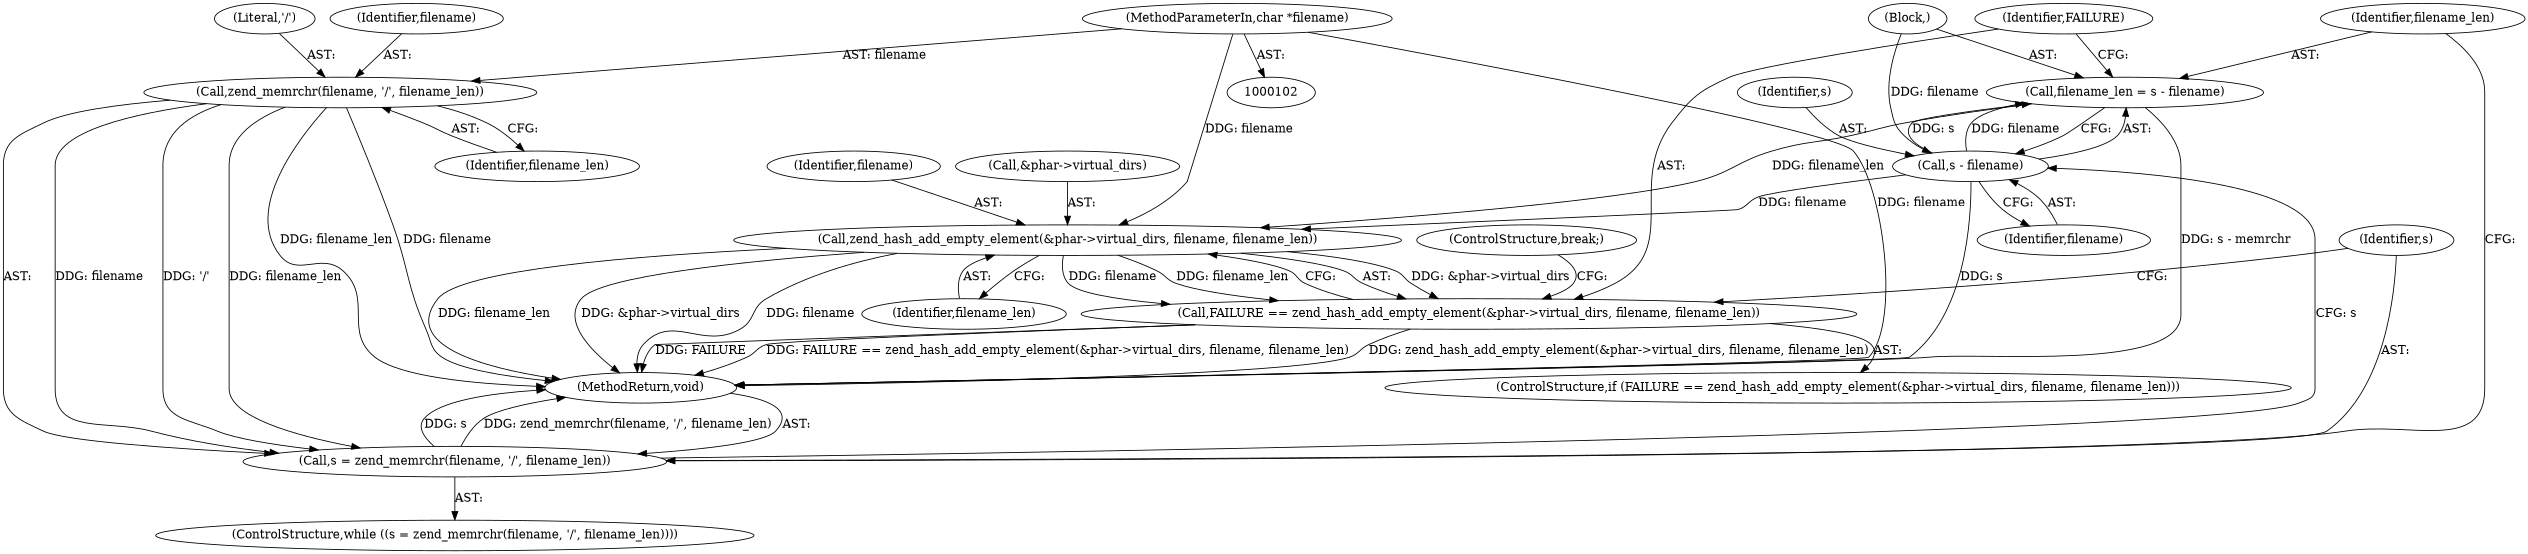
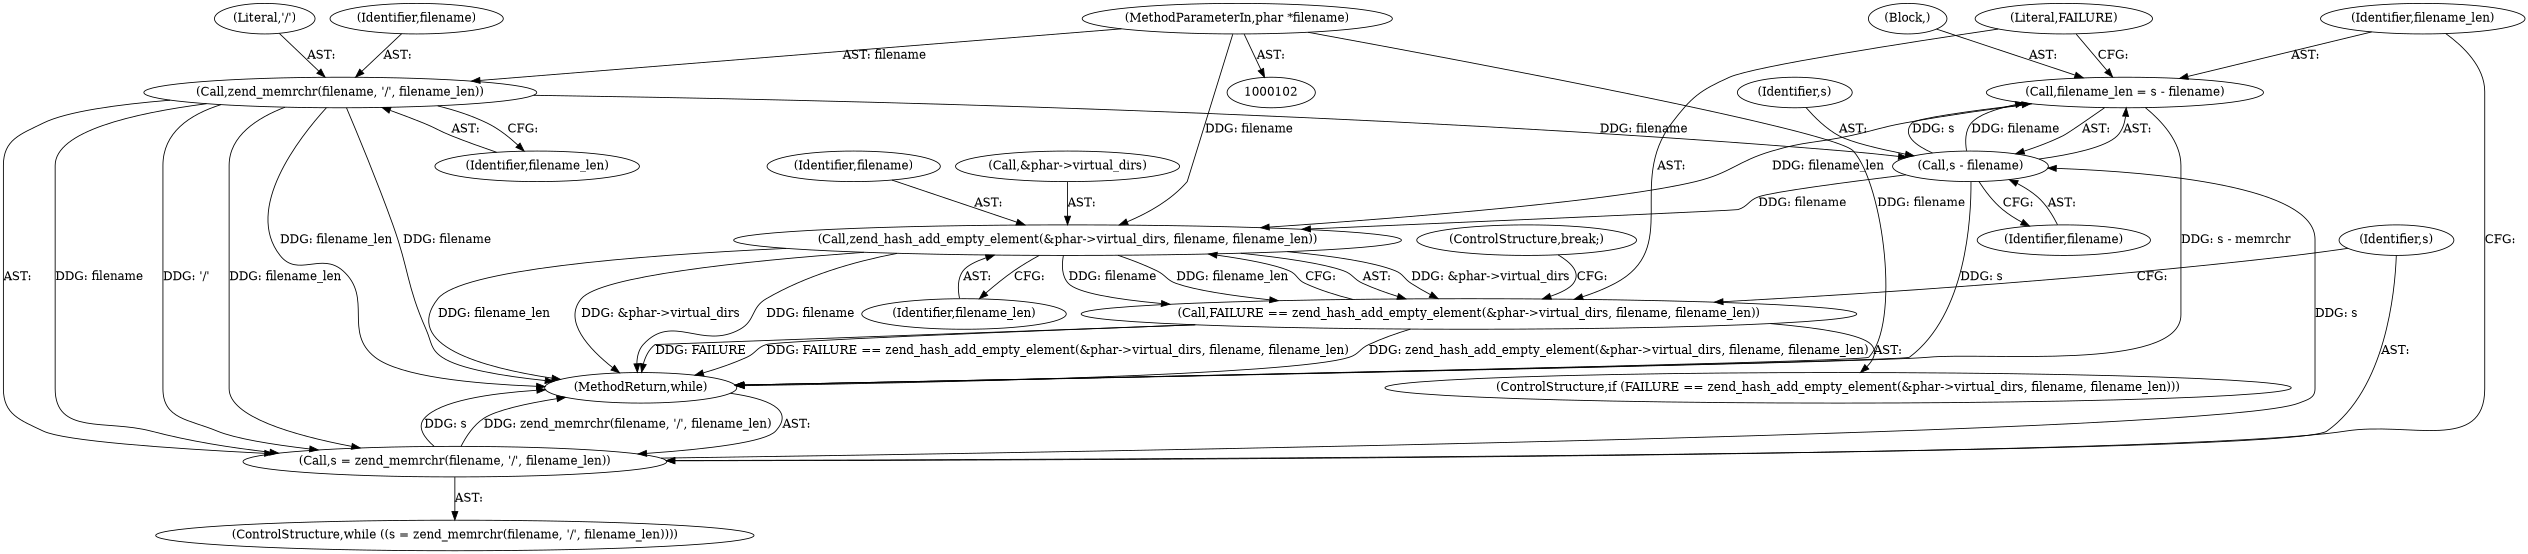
(1237, 19) -> (1237, 19)
(2064, 19) -> (2064, 19)
(1889, 98) -> (1217, 114)
(2098, 129) -> (2098, 129)
(2337, 314) -> (2337, 314)
(641, 388) -> (641, 388)
